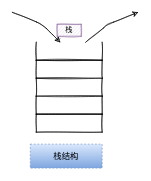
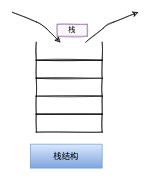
(69, 30) -> (72, 30)
(66, 156) -> (66, 156)
